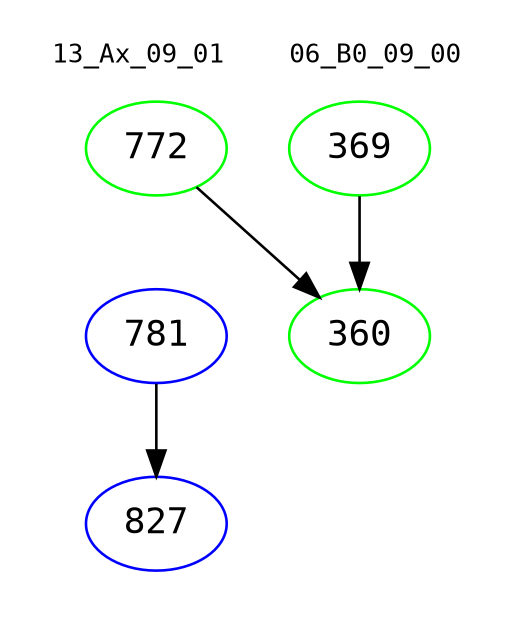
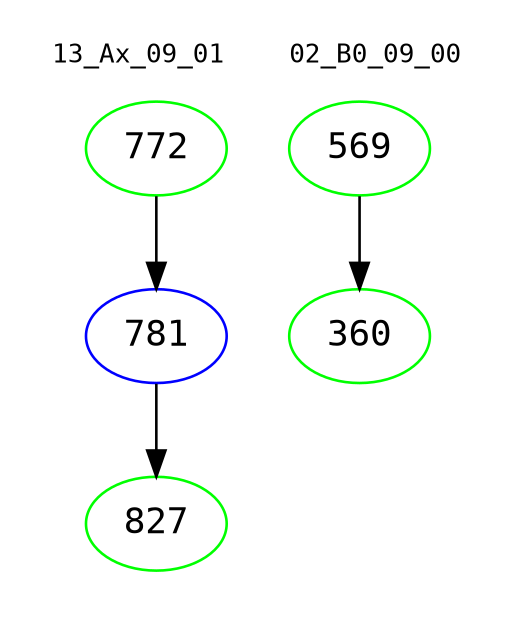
(377, 56) -> (377, 56)
(360, 149) -> (360, 149)
(230, 217) -> (156, 230)
(156, 524) -> (156, 524)
